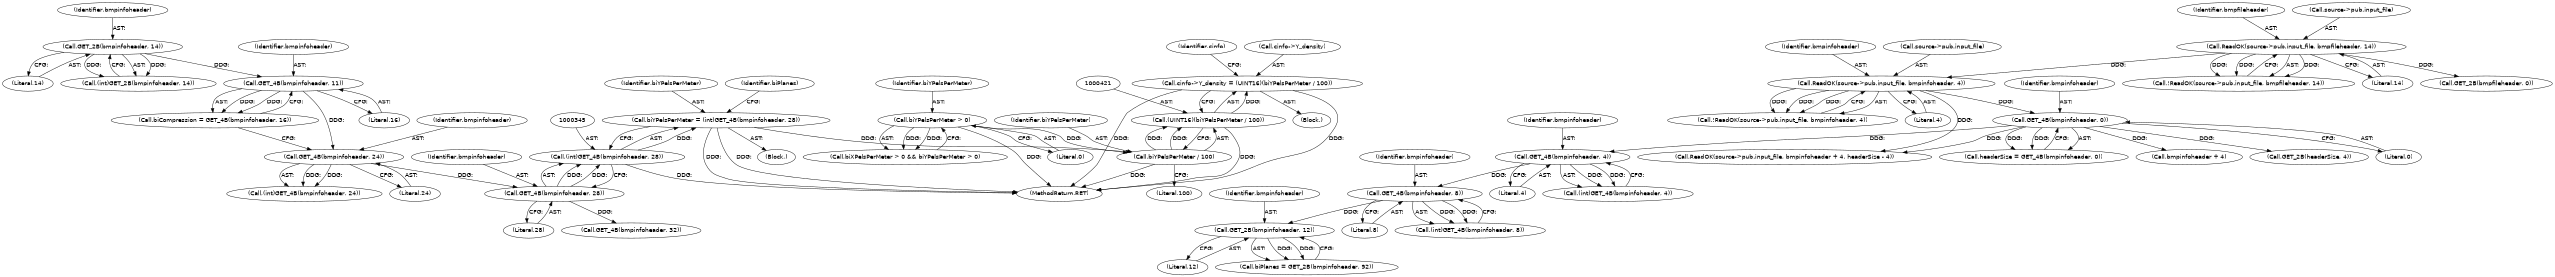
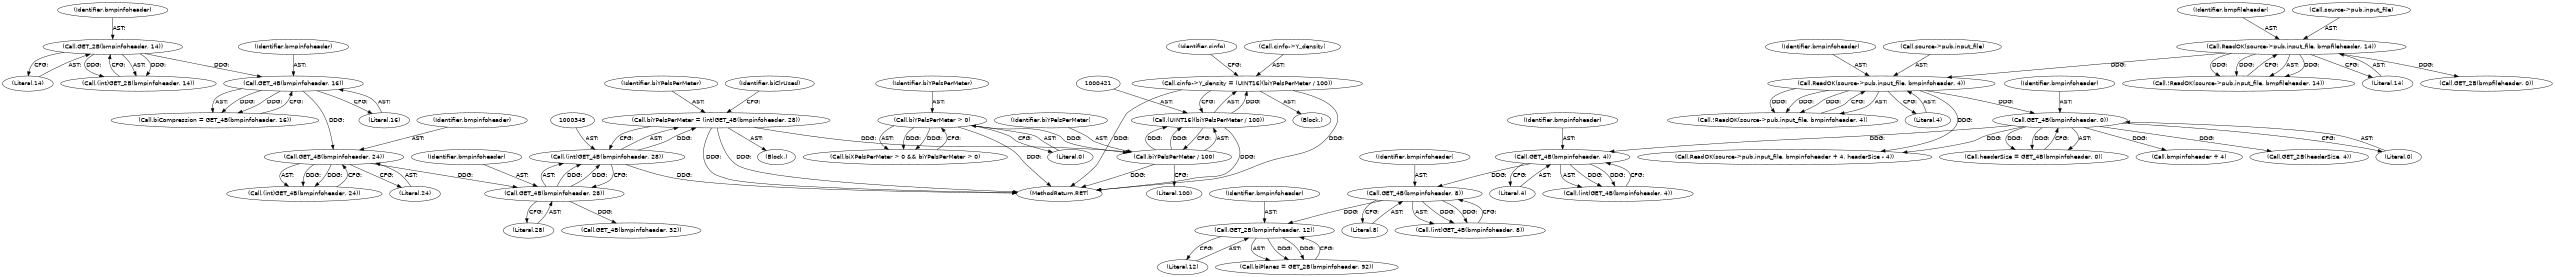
(293, 84) -> (293, 84)
(770, 84) -> (770, 84)
(273, 138) -> (346, 179)
